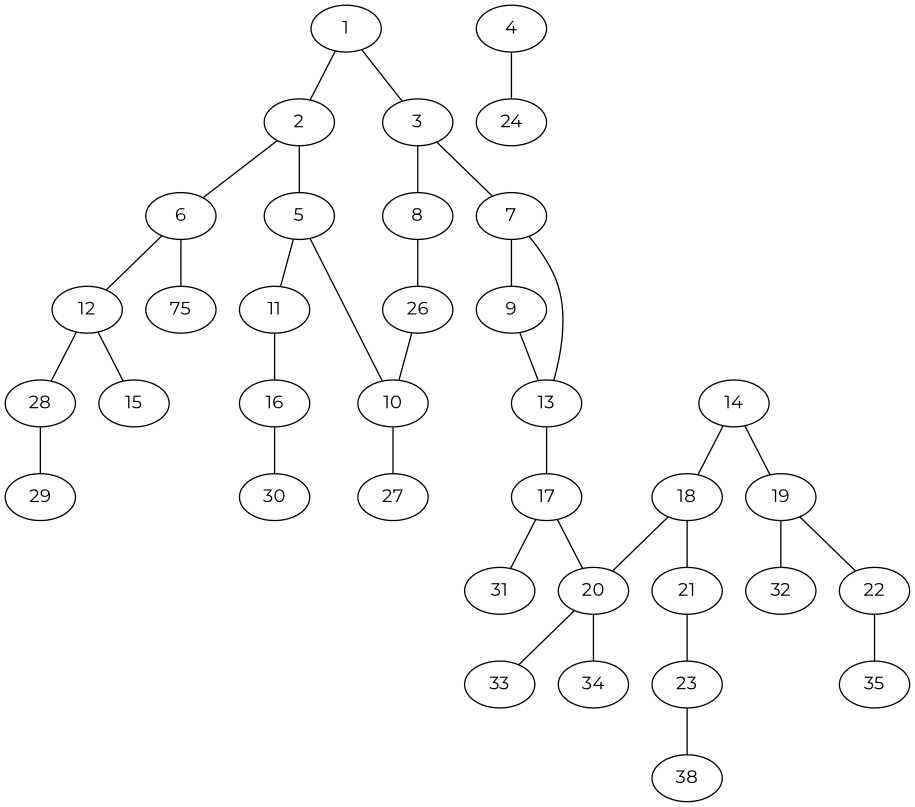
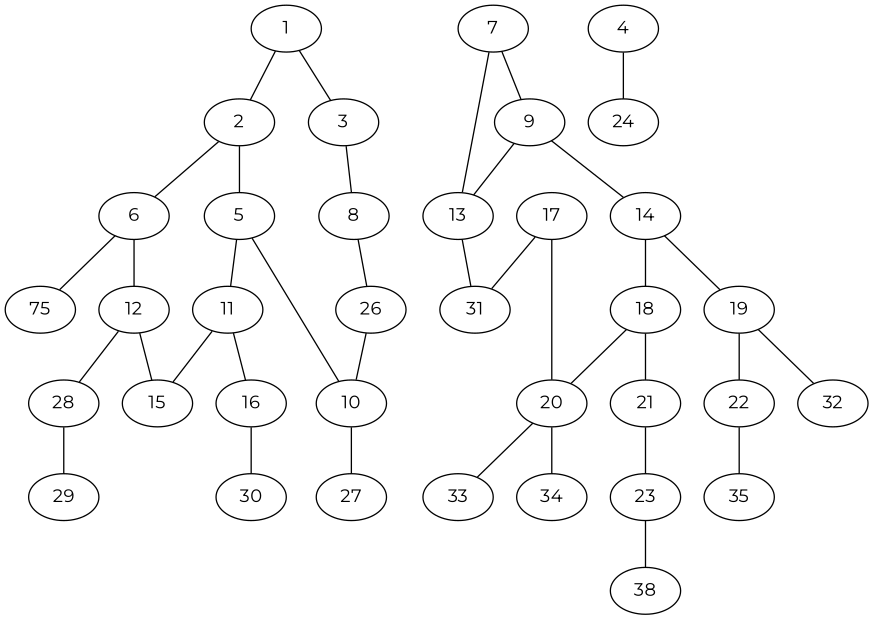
(464, 169) -> none
none -> (587, 169)
none -> (193, 357)
(547, 450) -> (467, 263)
